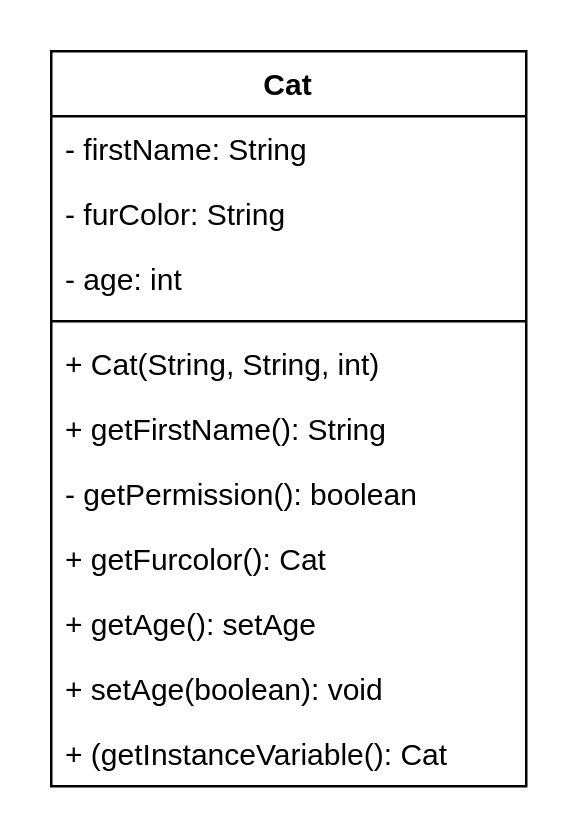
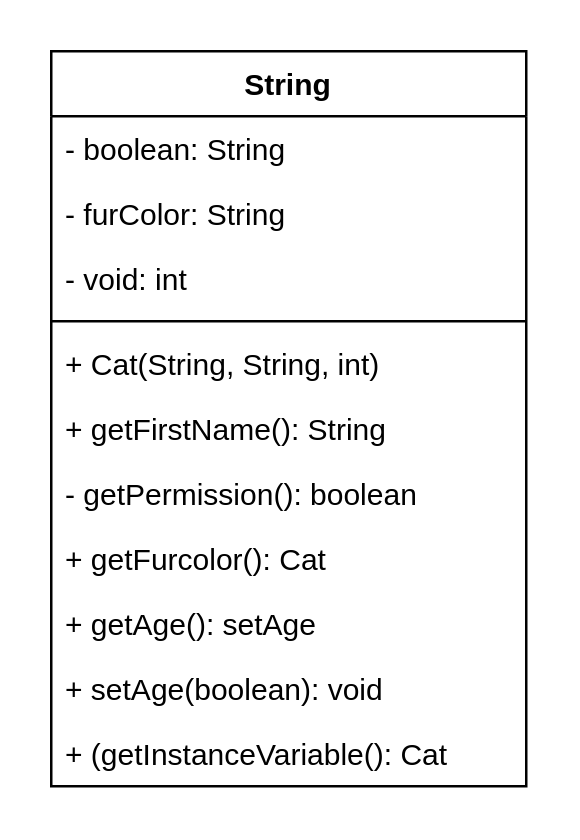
(288, 85) -> (288, 85)
(205, 150) -> (188, 150)
(133, 280) -> (138, 280)
